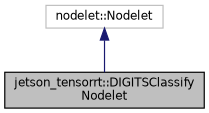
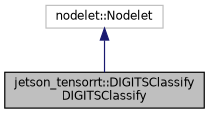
(105, 90) -> (105, 90)
